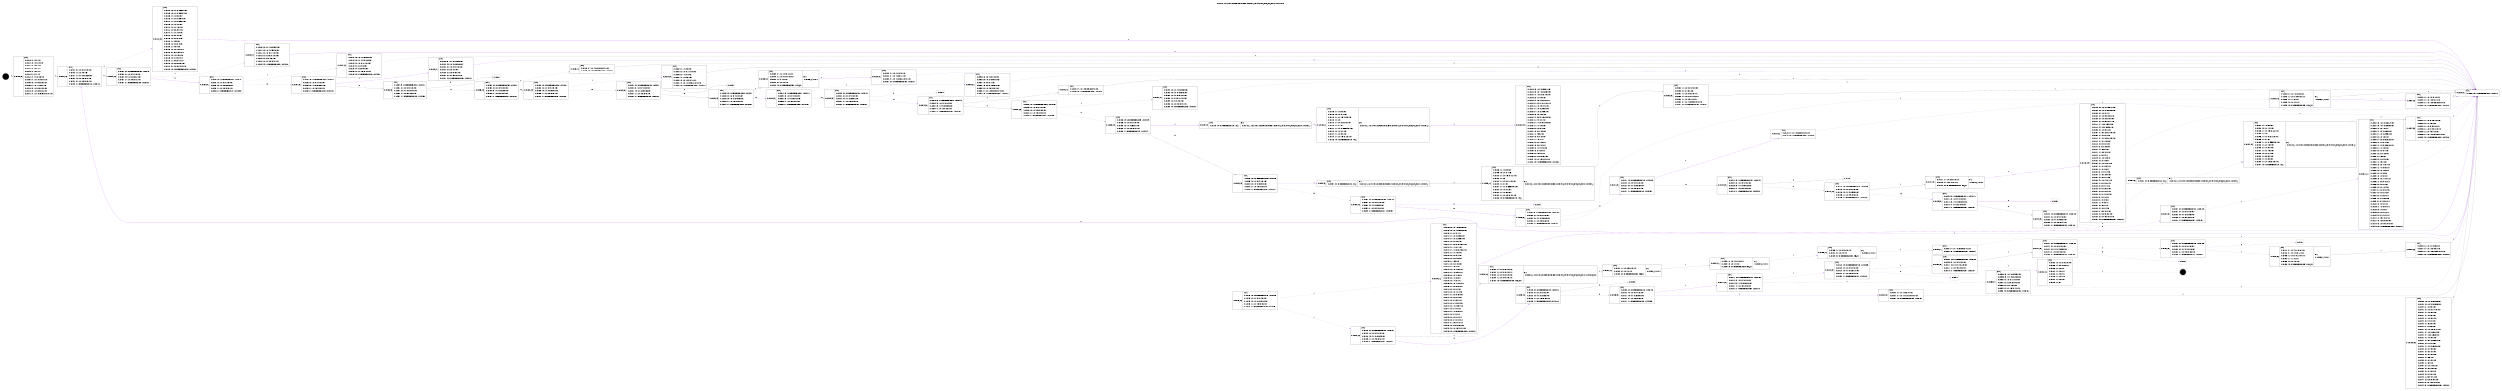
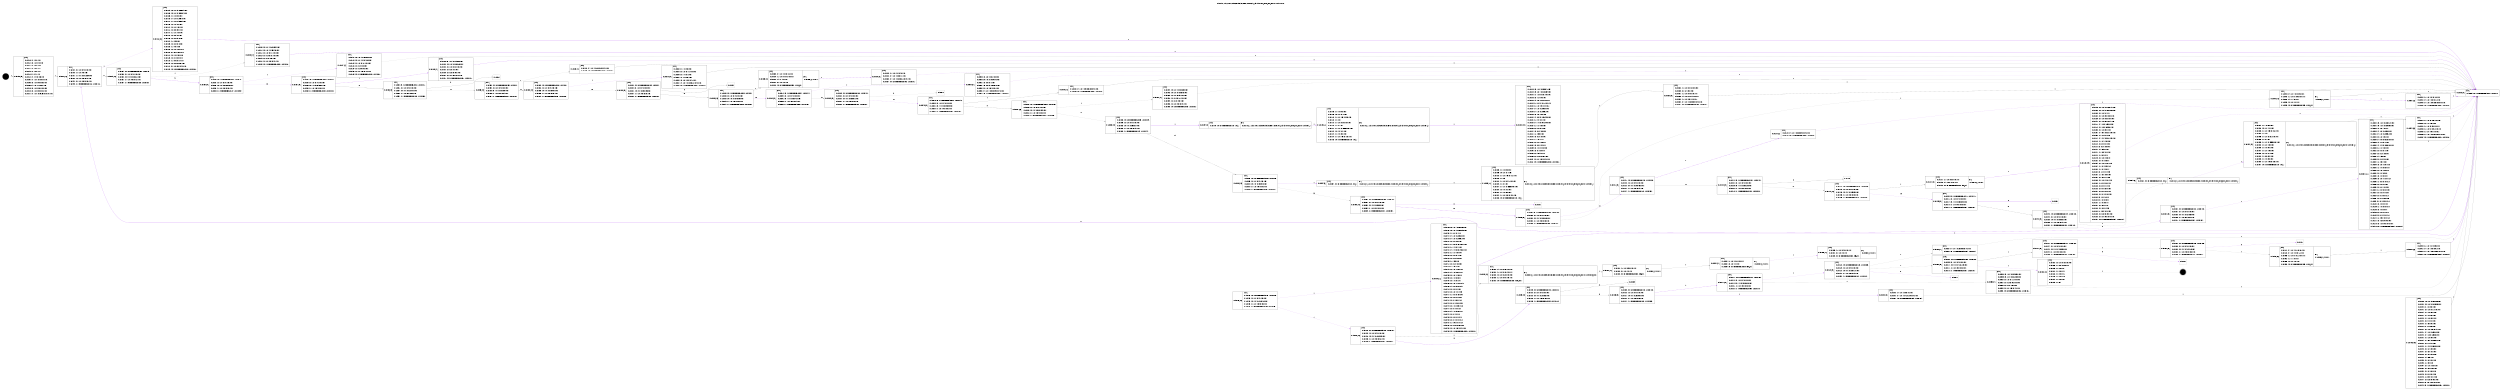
(1904, 251) -> (1901, 260)
